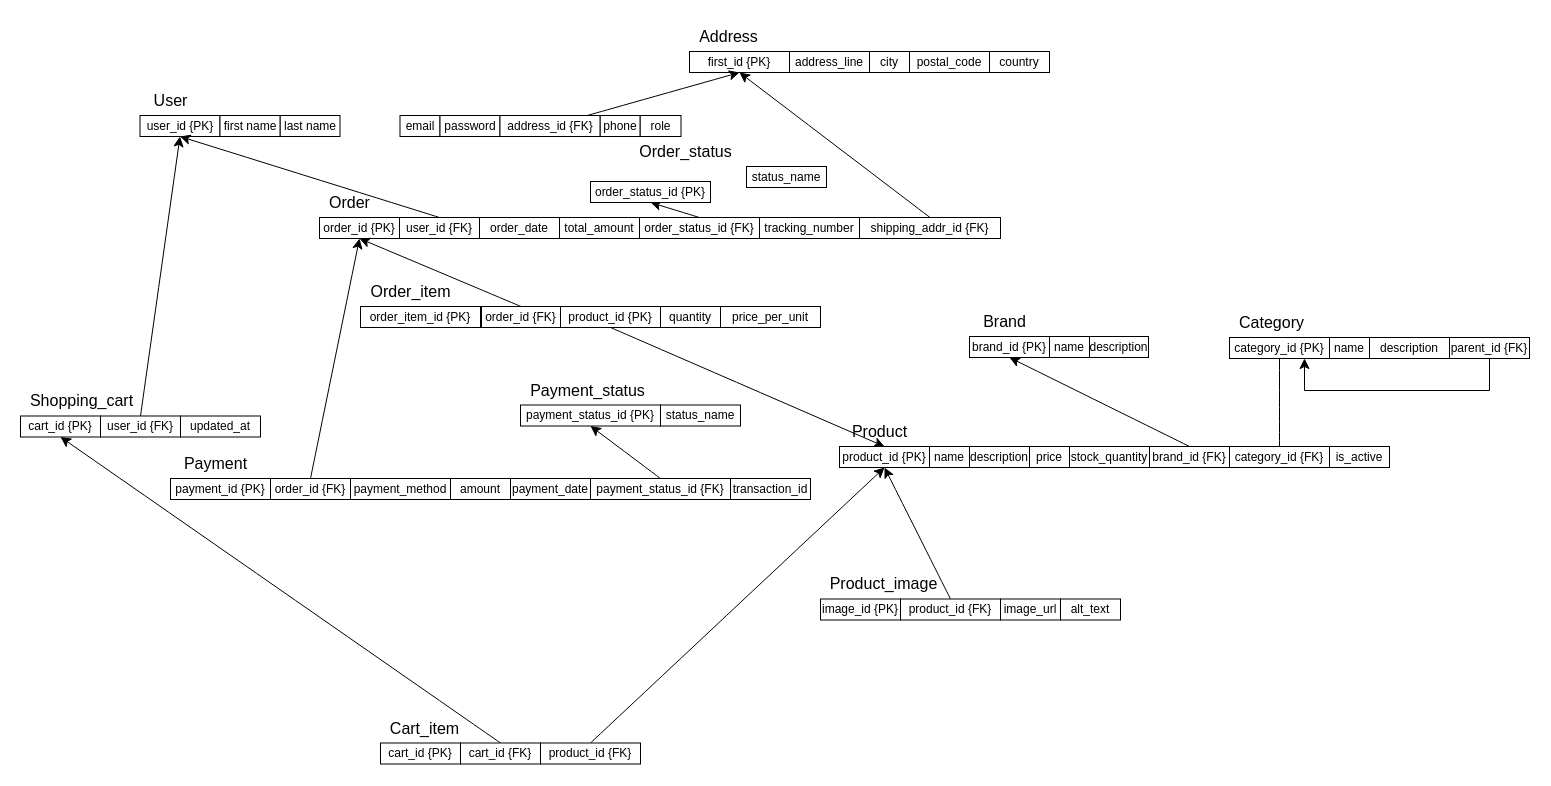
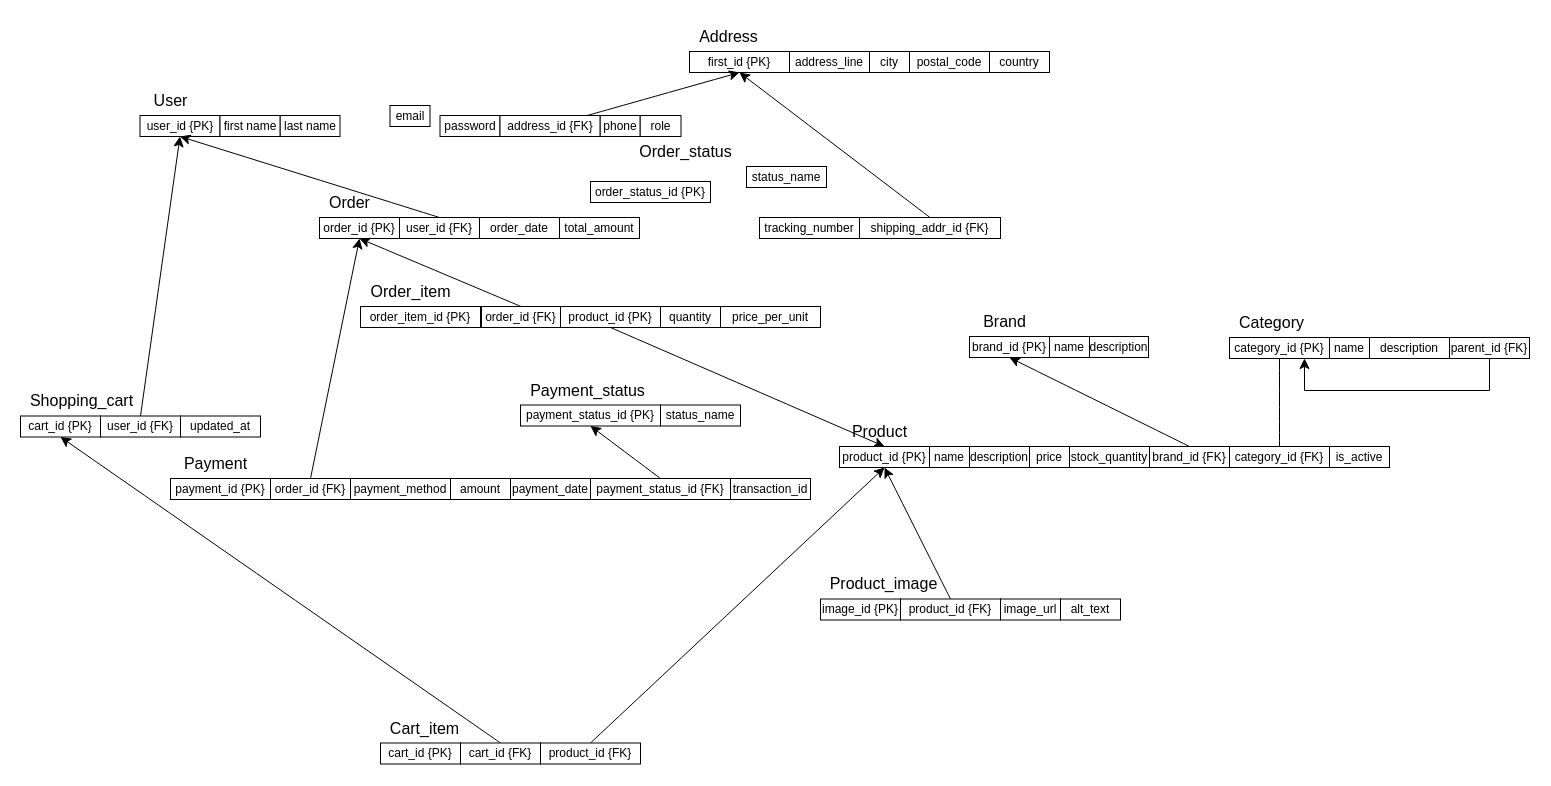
(420, 126) -> (410, 116)
(678, 211) -> none
(700, 228) -> none
